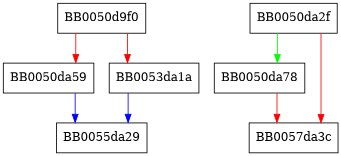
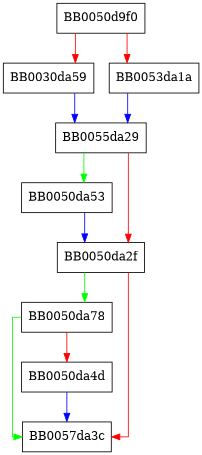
(49, 78) -> (49, 78)
(277, 104) -> (12, 373)
none -> (128, 194)
none -> (67, 198)
none -> (67, 377)
